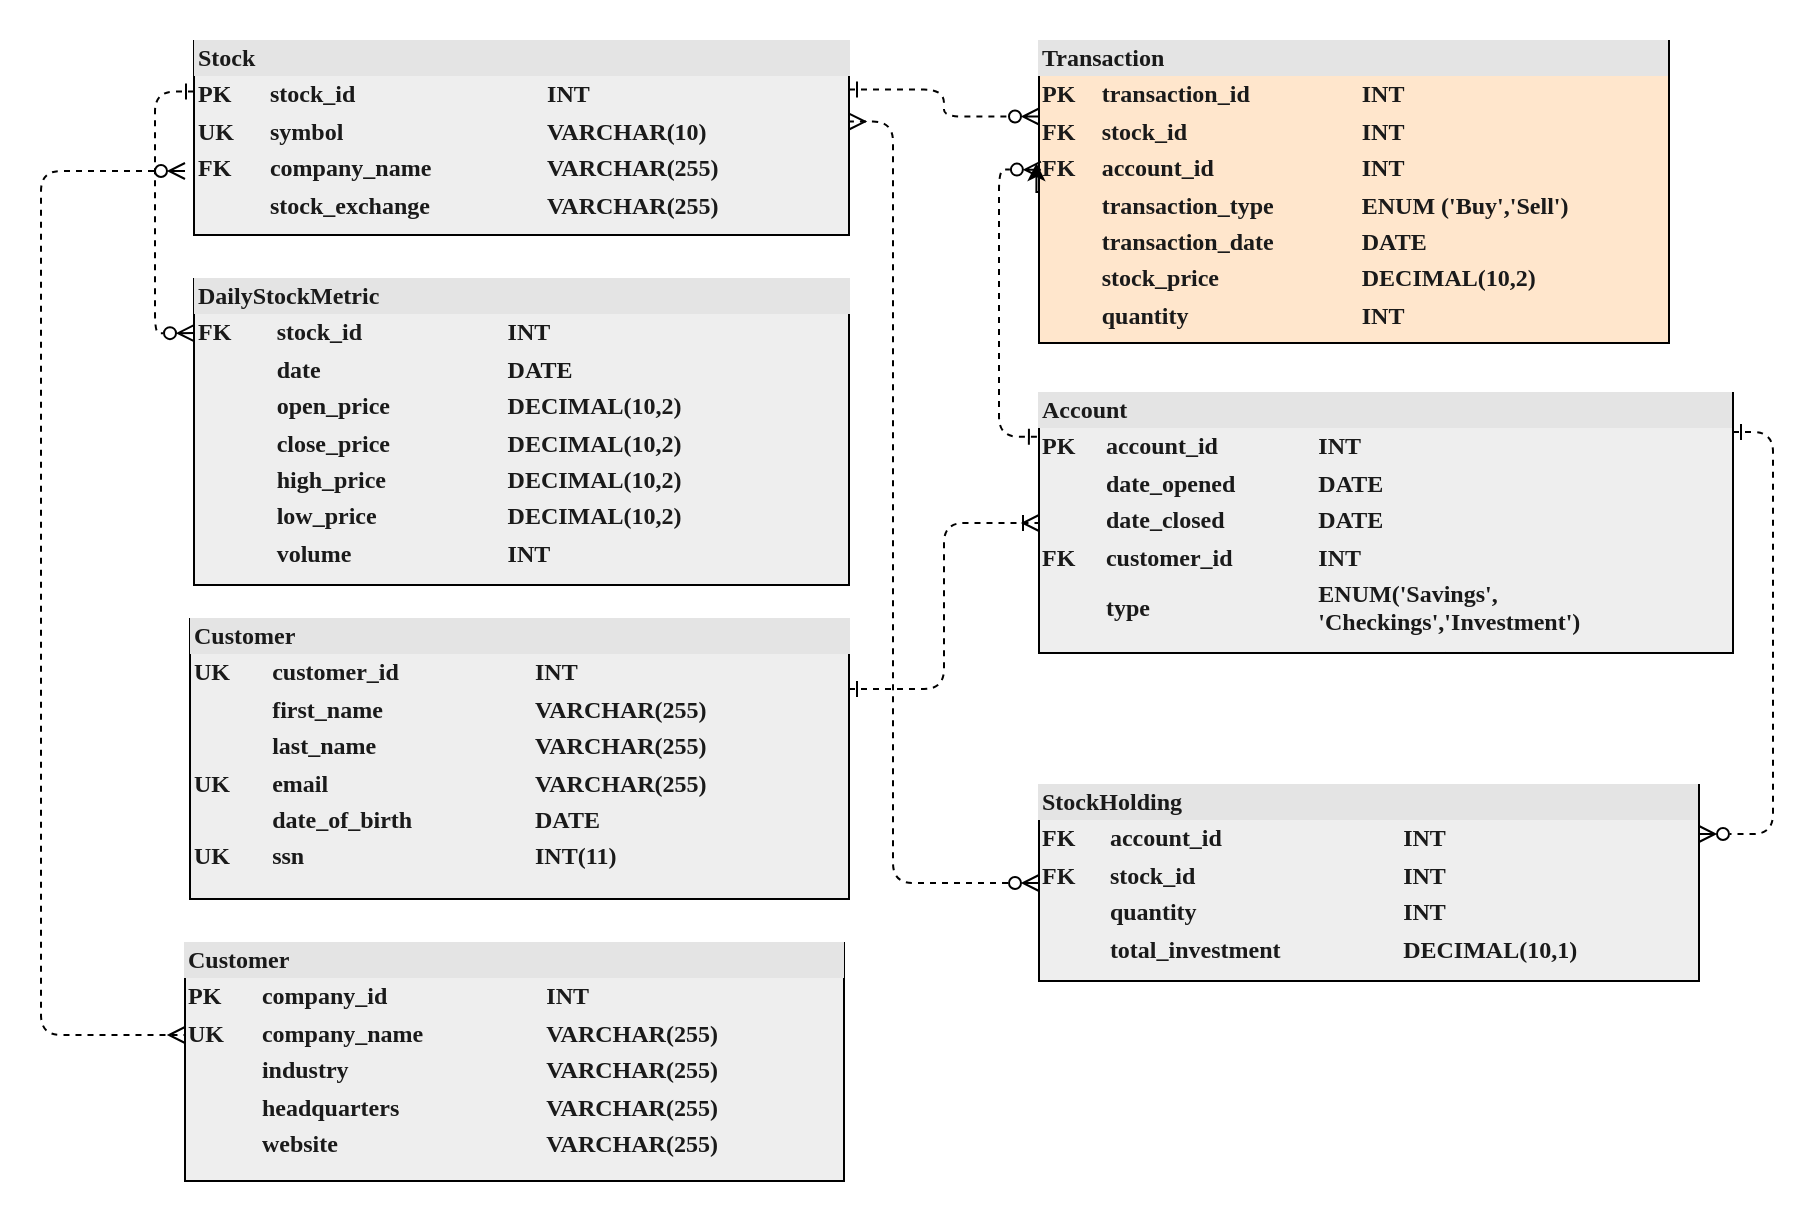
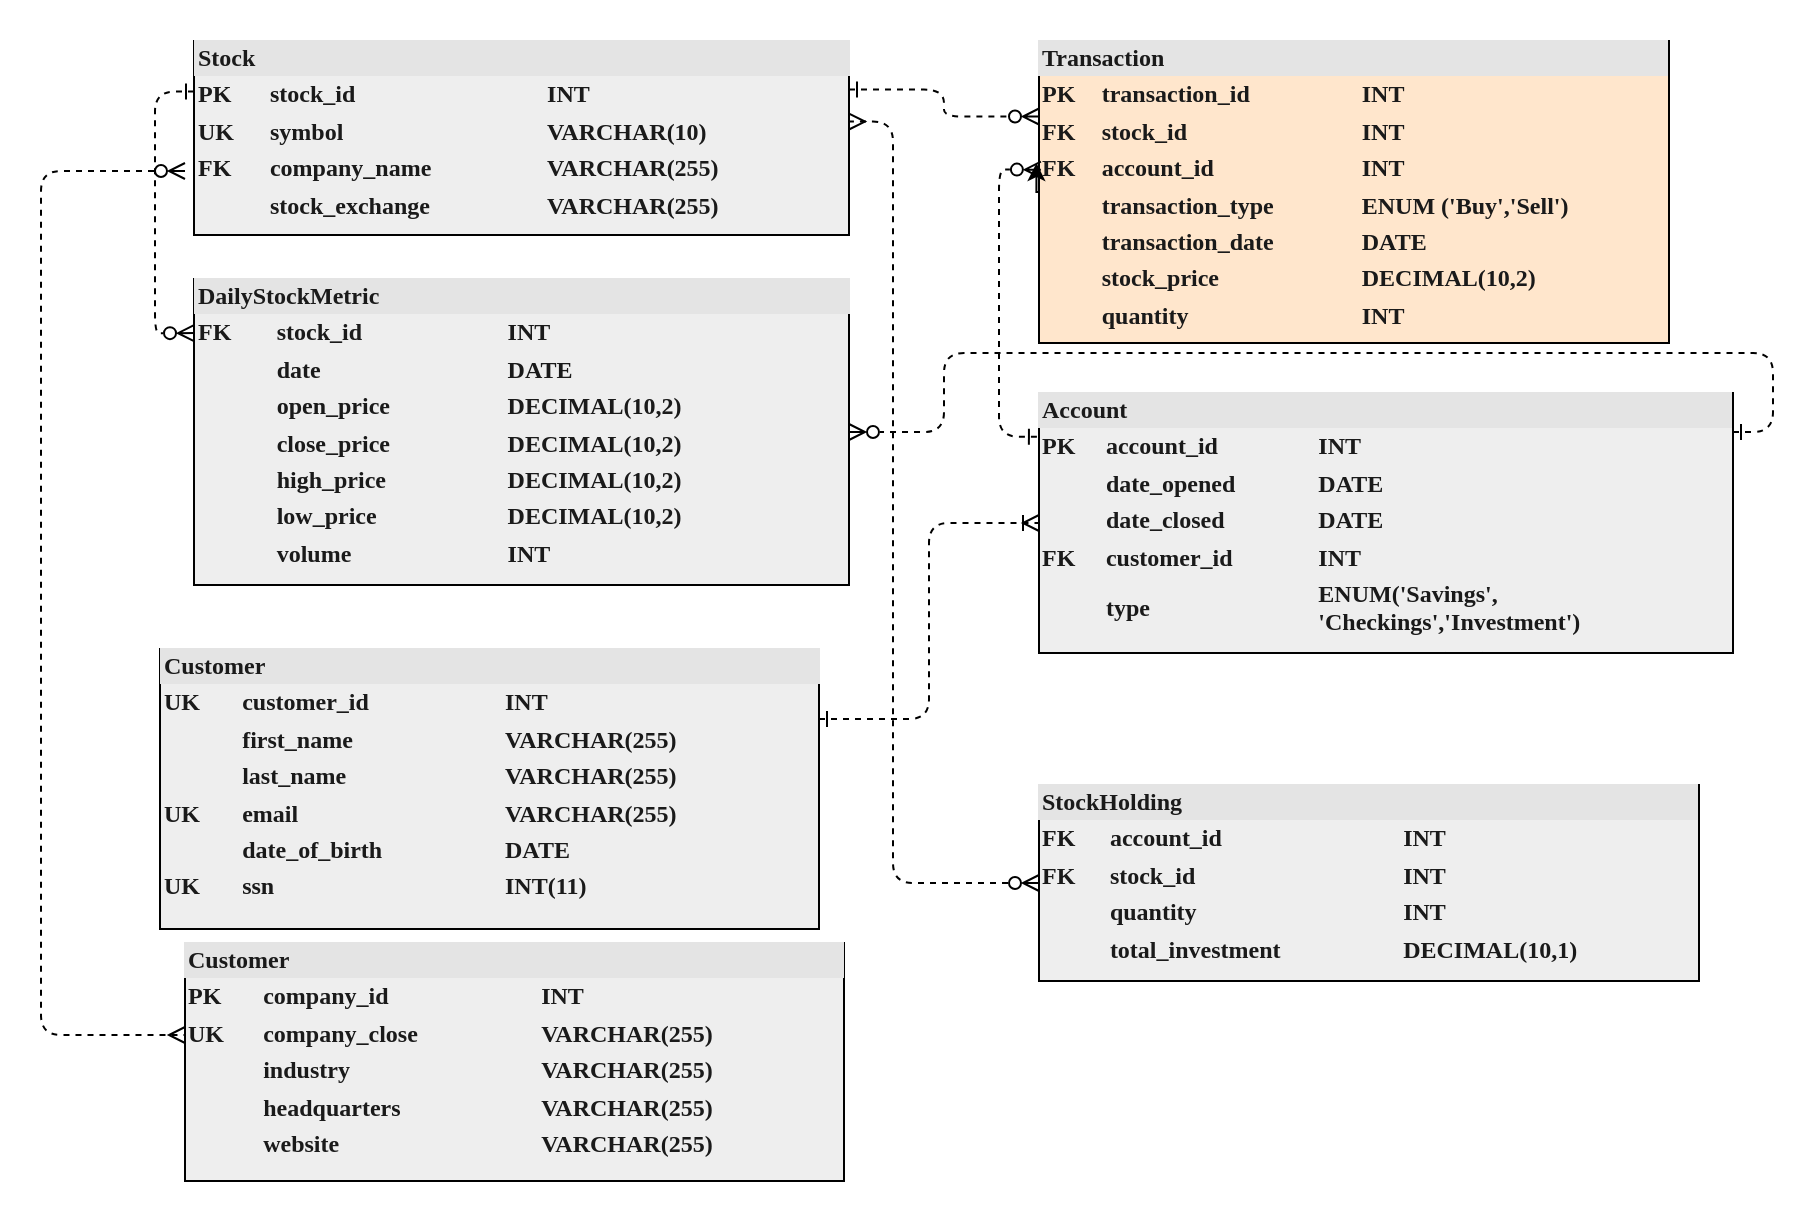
(1773, 646) -> (1335, 353)
(520, 759) -> (490, 789)
(360, 1029) -> (363, 1029)
